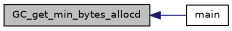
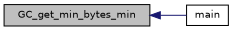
(77, 15) -> (77, 15)
